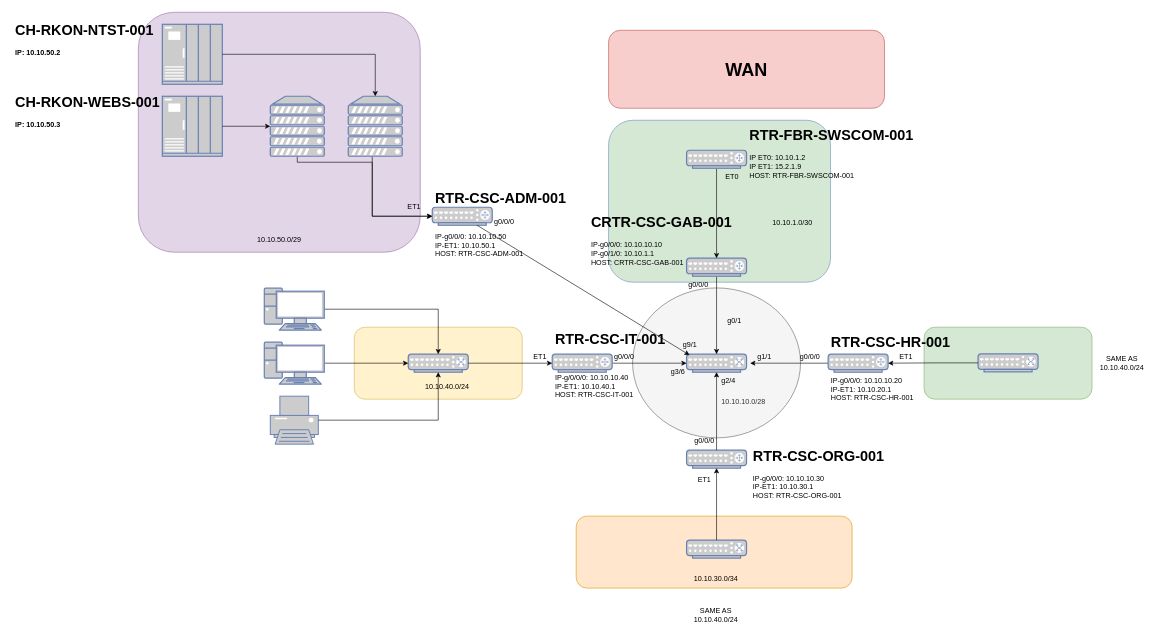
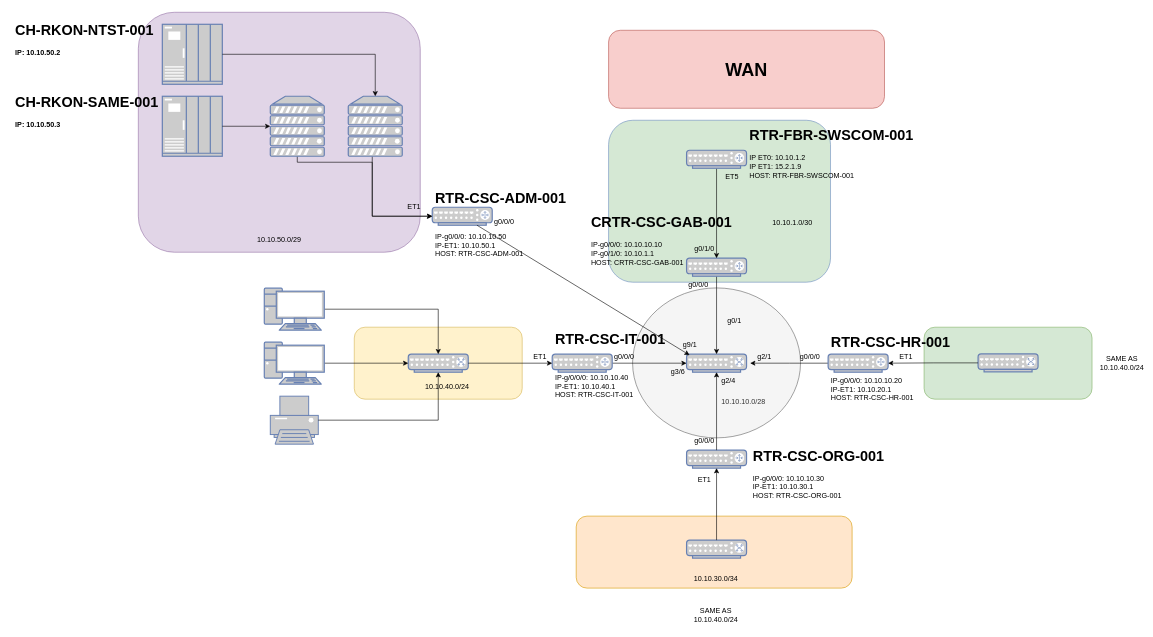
(48, 93) -> (48, 93)
(732, 177) -> (732, 177)
none -> (705, 249)
(765, 357) -> (765, 357)
